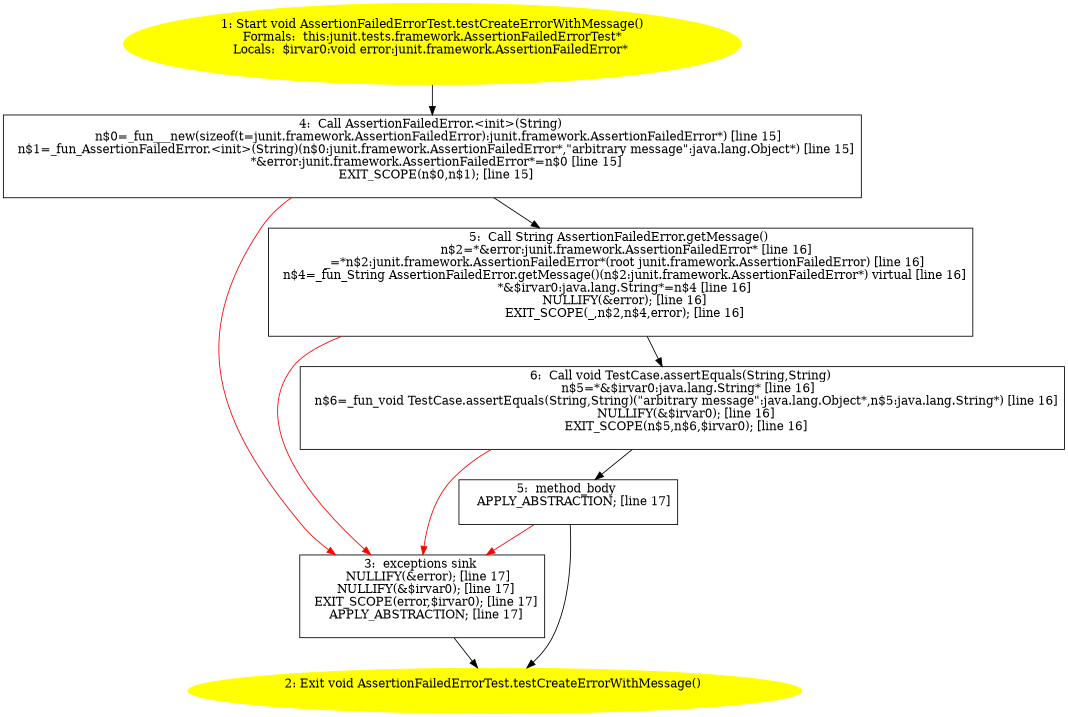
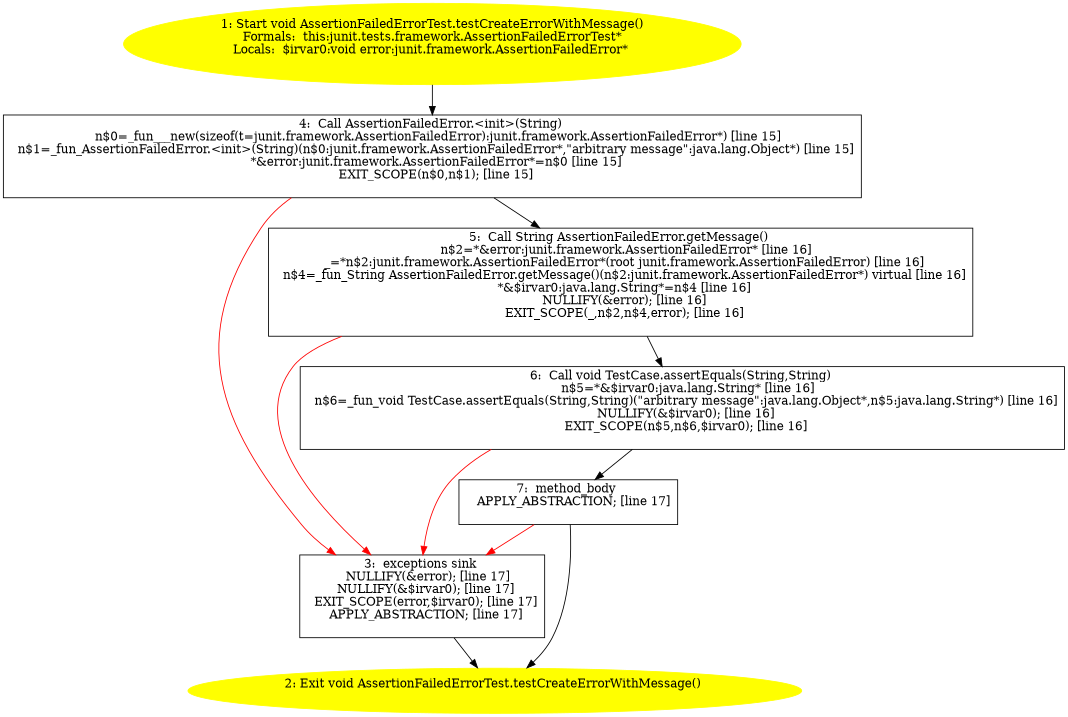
(568, 502) -> (568, 502)
